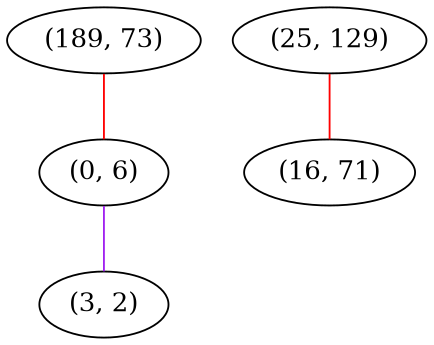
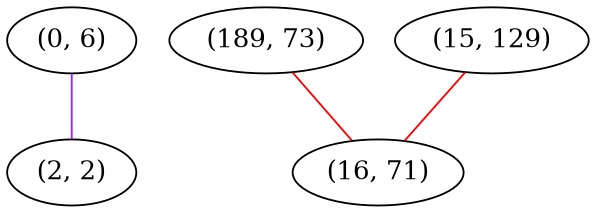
(330, 40) -> (492, 40)
(104, 107) -> (322, 107)
(104, 305) -> (72, 172)
